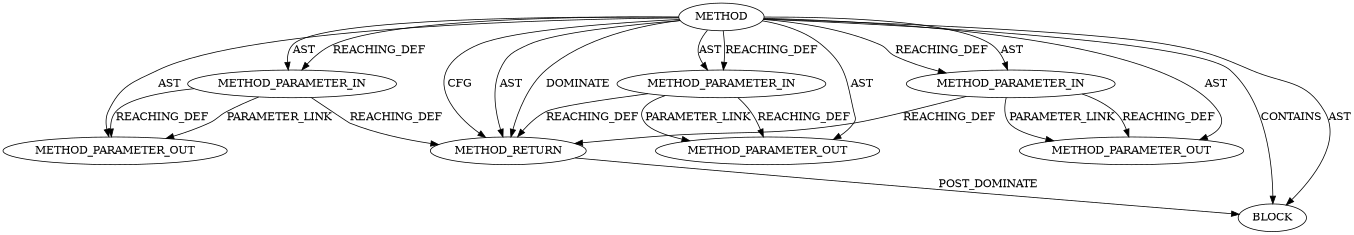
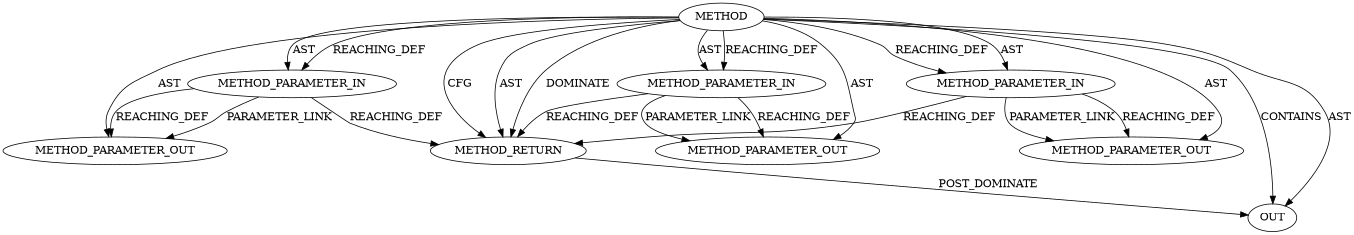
(1272, 218) -> (1272, 218)
